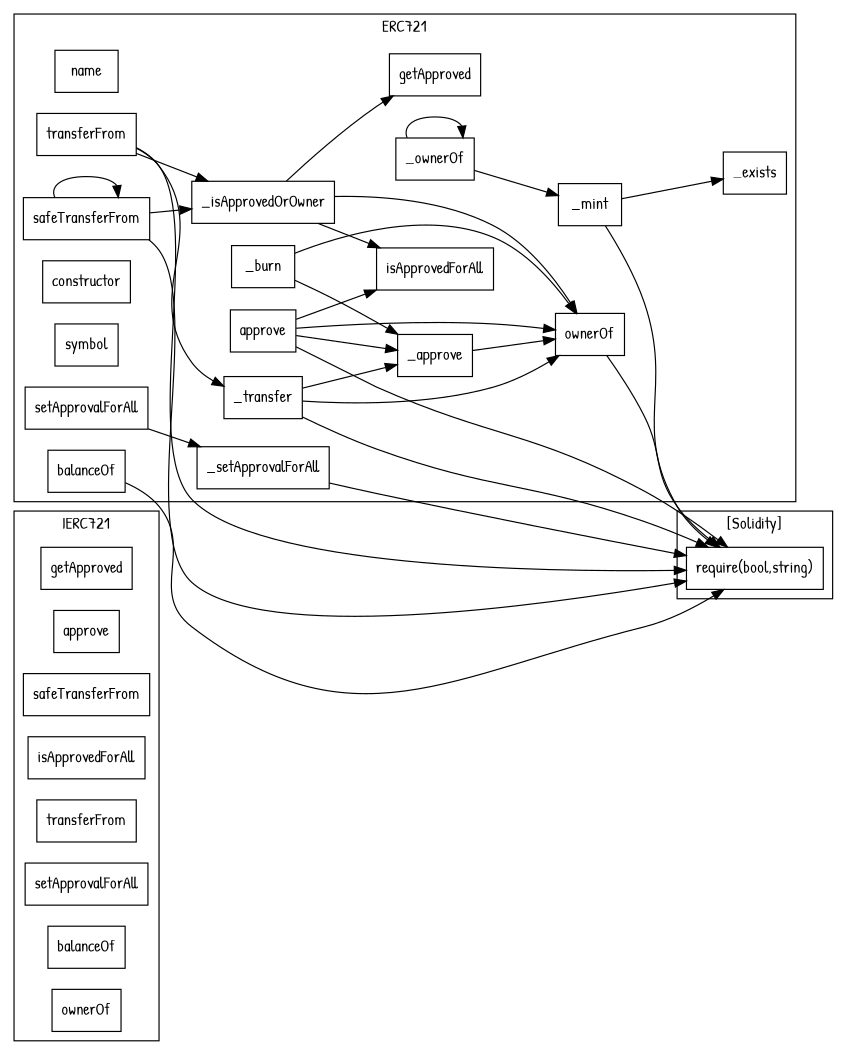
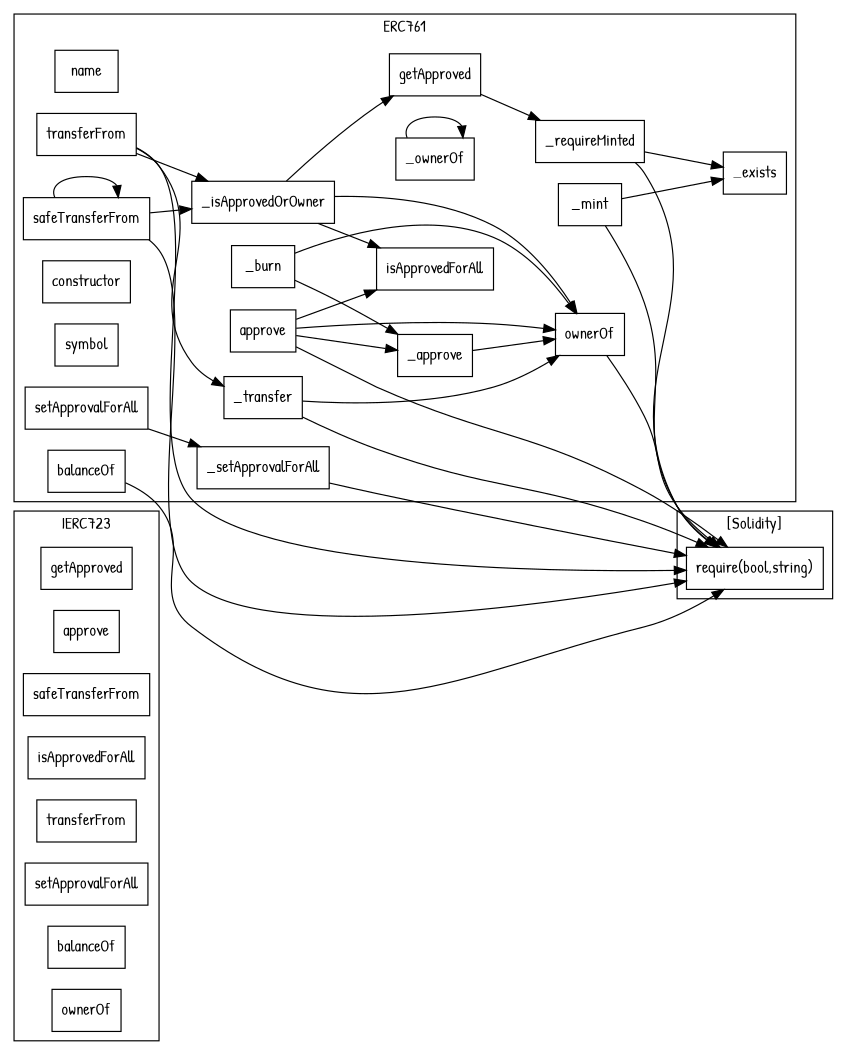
(405, 27) -> (405, 27)
none -> (590, 142)
(511, 181) -> none
(342, 378) -> none
(87, 524) -> (87, 524)
